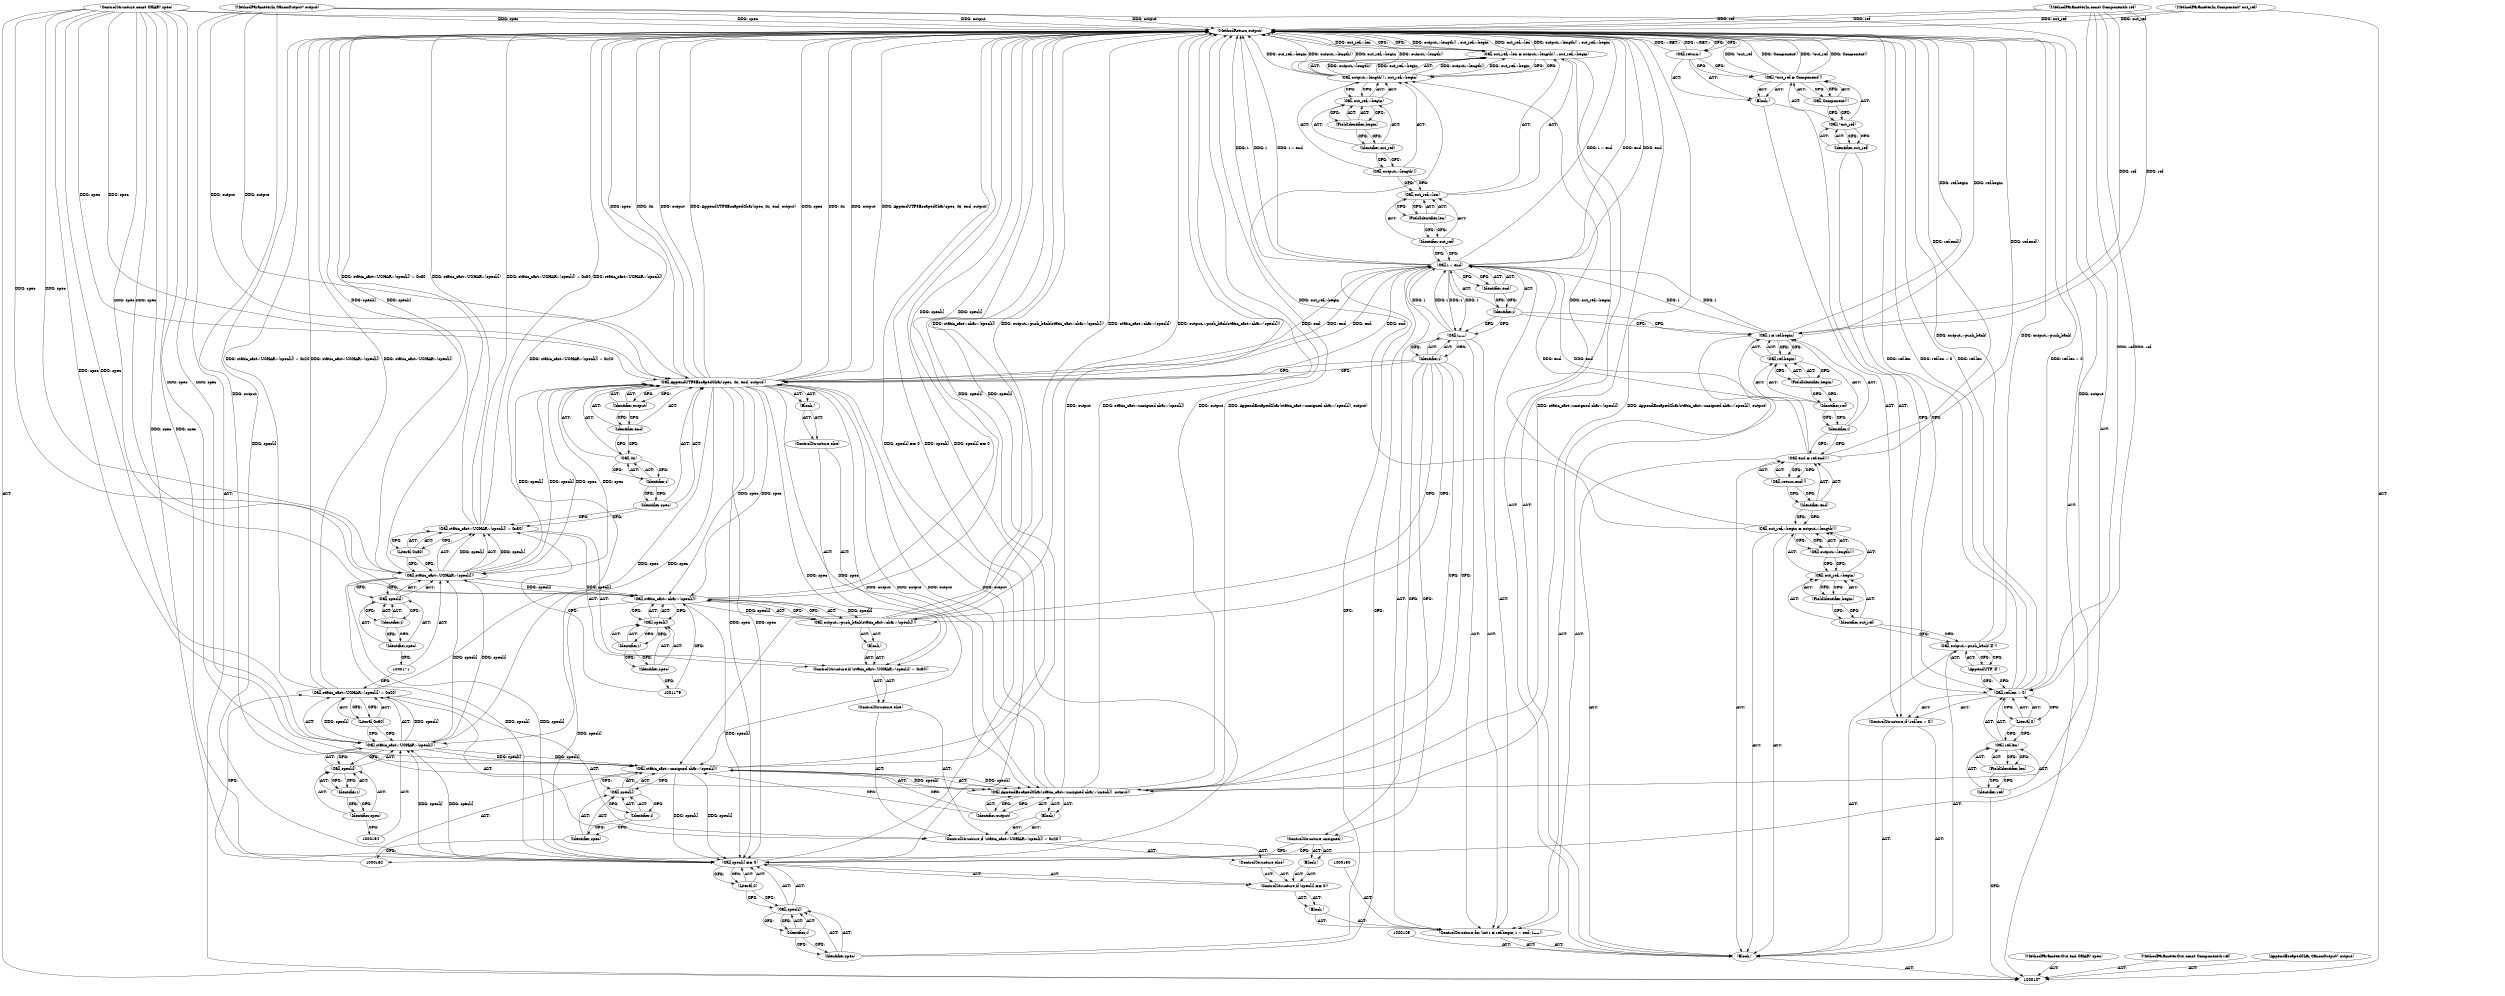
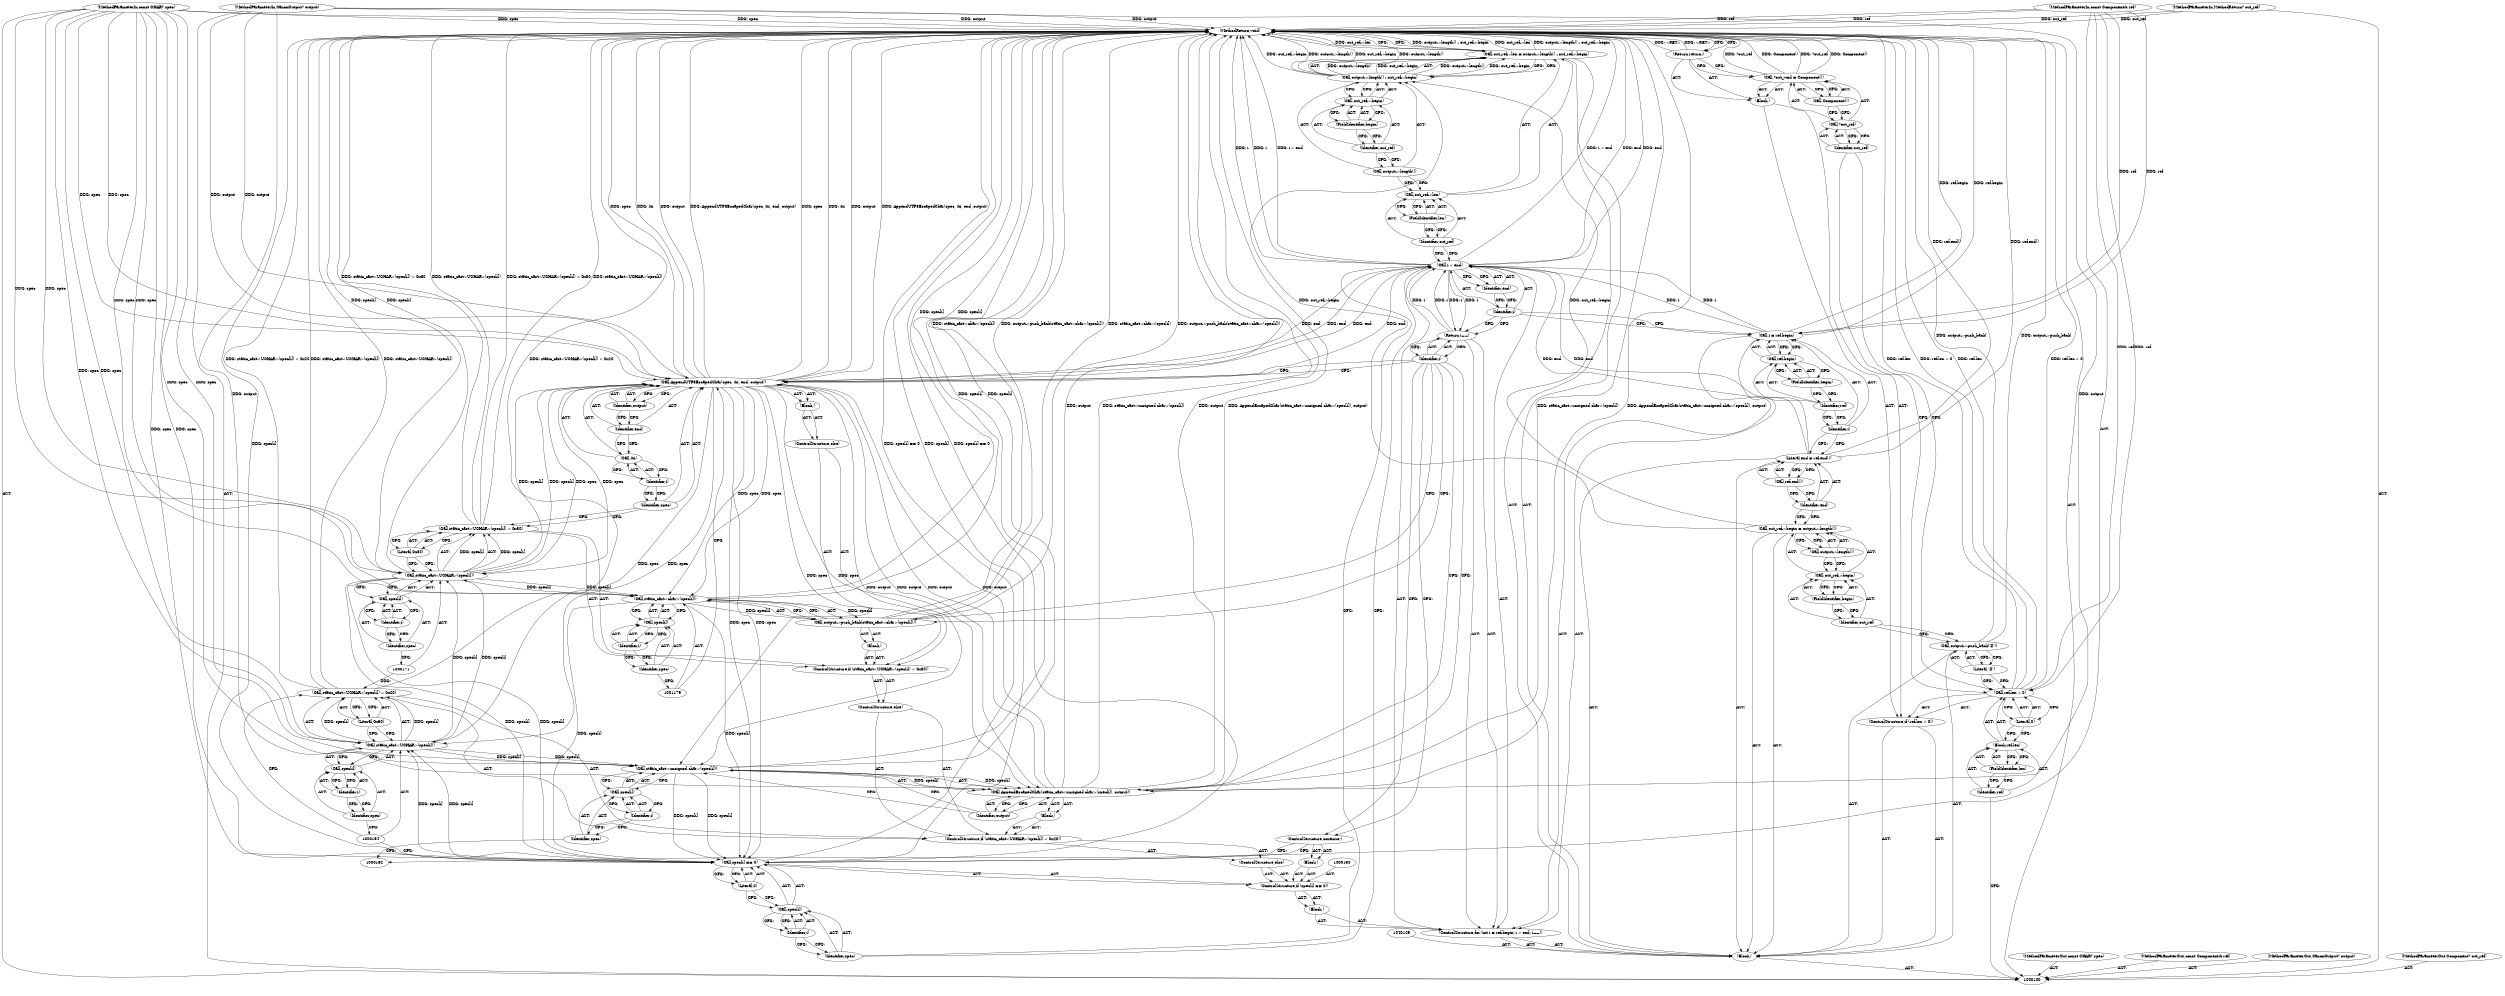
(136, 8) -> (136, 8)
(2216, 8) -> (2216, 8)
(1240, 31) -> (1240, 31)
(1689, 54) -> (1689, 54)
(1794, 78) -> (1794, 78)
(1457, 336) -> (1457, 336)
(1809, 459) -> (1809, 459)
(1789, 482) -> (1789, 482)
(410, 552) -> (410, 552)
(552, 609) -> (714, 544)
(700, 646) -> (700, 646)
(1984, 670) -> (1984, 670)
(386, 681) -> (386, 681)
(2007, 746) -> (2007, 746)
(501, 806) -> none
(219, 816) -> (266, 770)
(1315, 839) -> (1315, 839)
none -> (545, 861)
(1379, 916) -> (1323, 874)
(1402, 933) -> (1402, 933)
(2064, 957) -> (2064, 957)
(2311, 957) -> (2311, 957)
none -> (2444, 957)
(2032, 980) -> (2032, 980)
